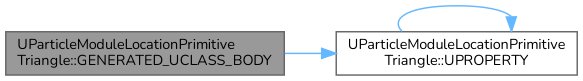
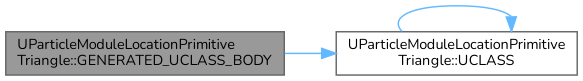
(457, 53) -> (457, 53)
